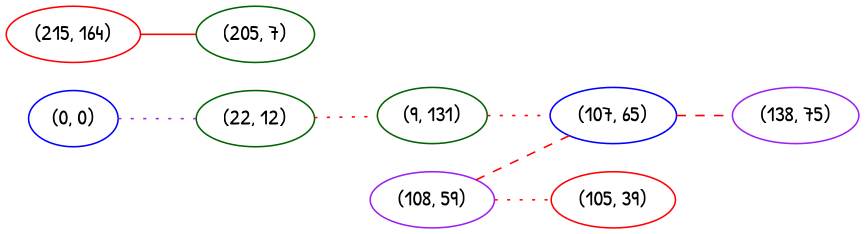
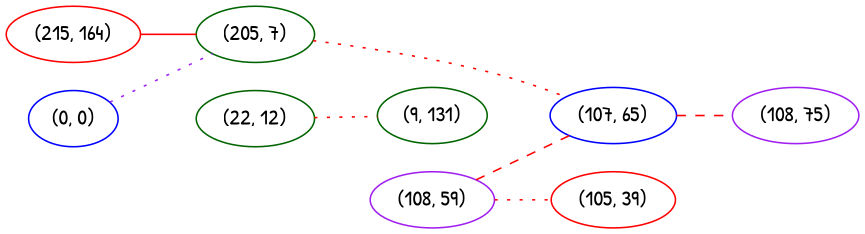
(519, 116) -> (441, 61)
(796, 116) -> (796, 116)
(157, 119) -> (161, 78)
